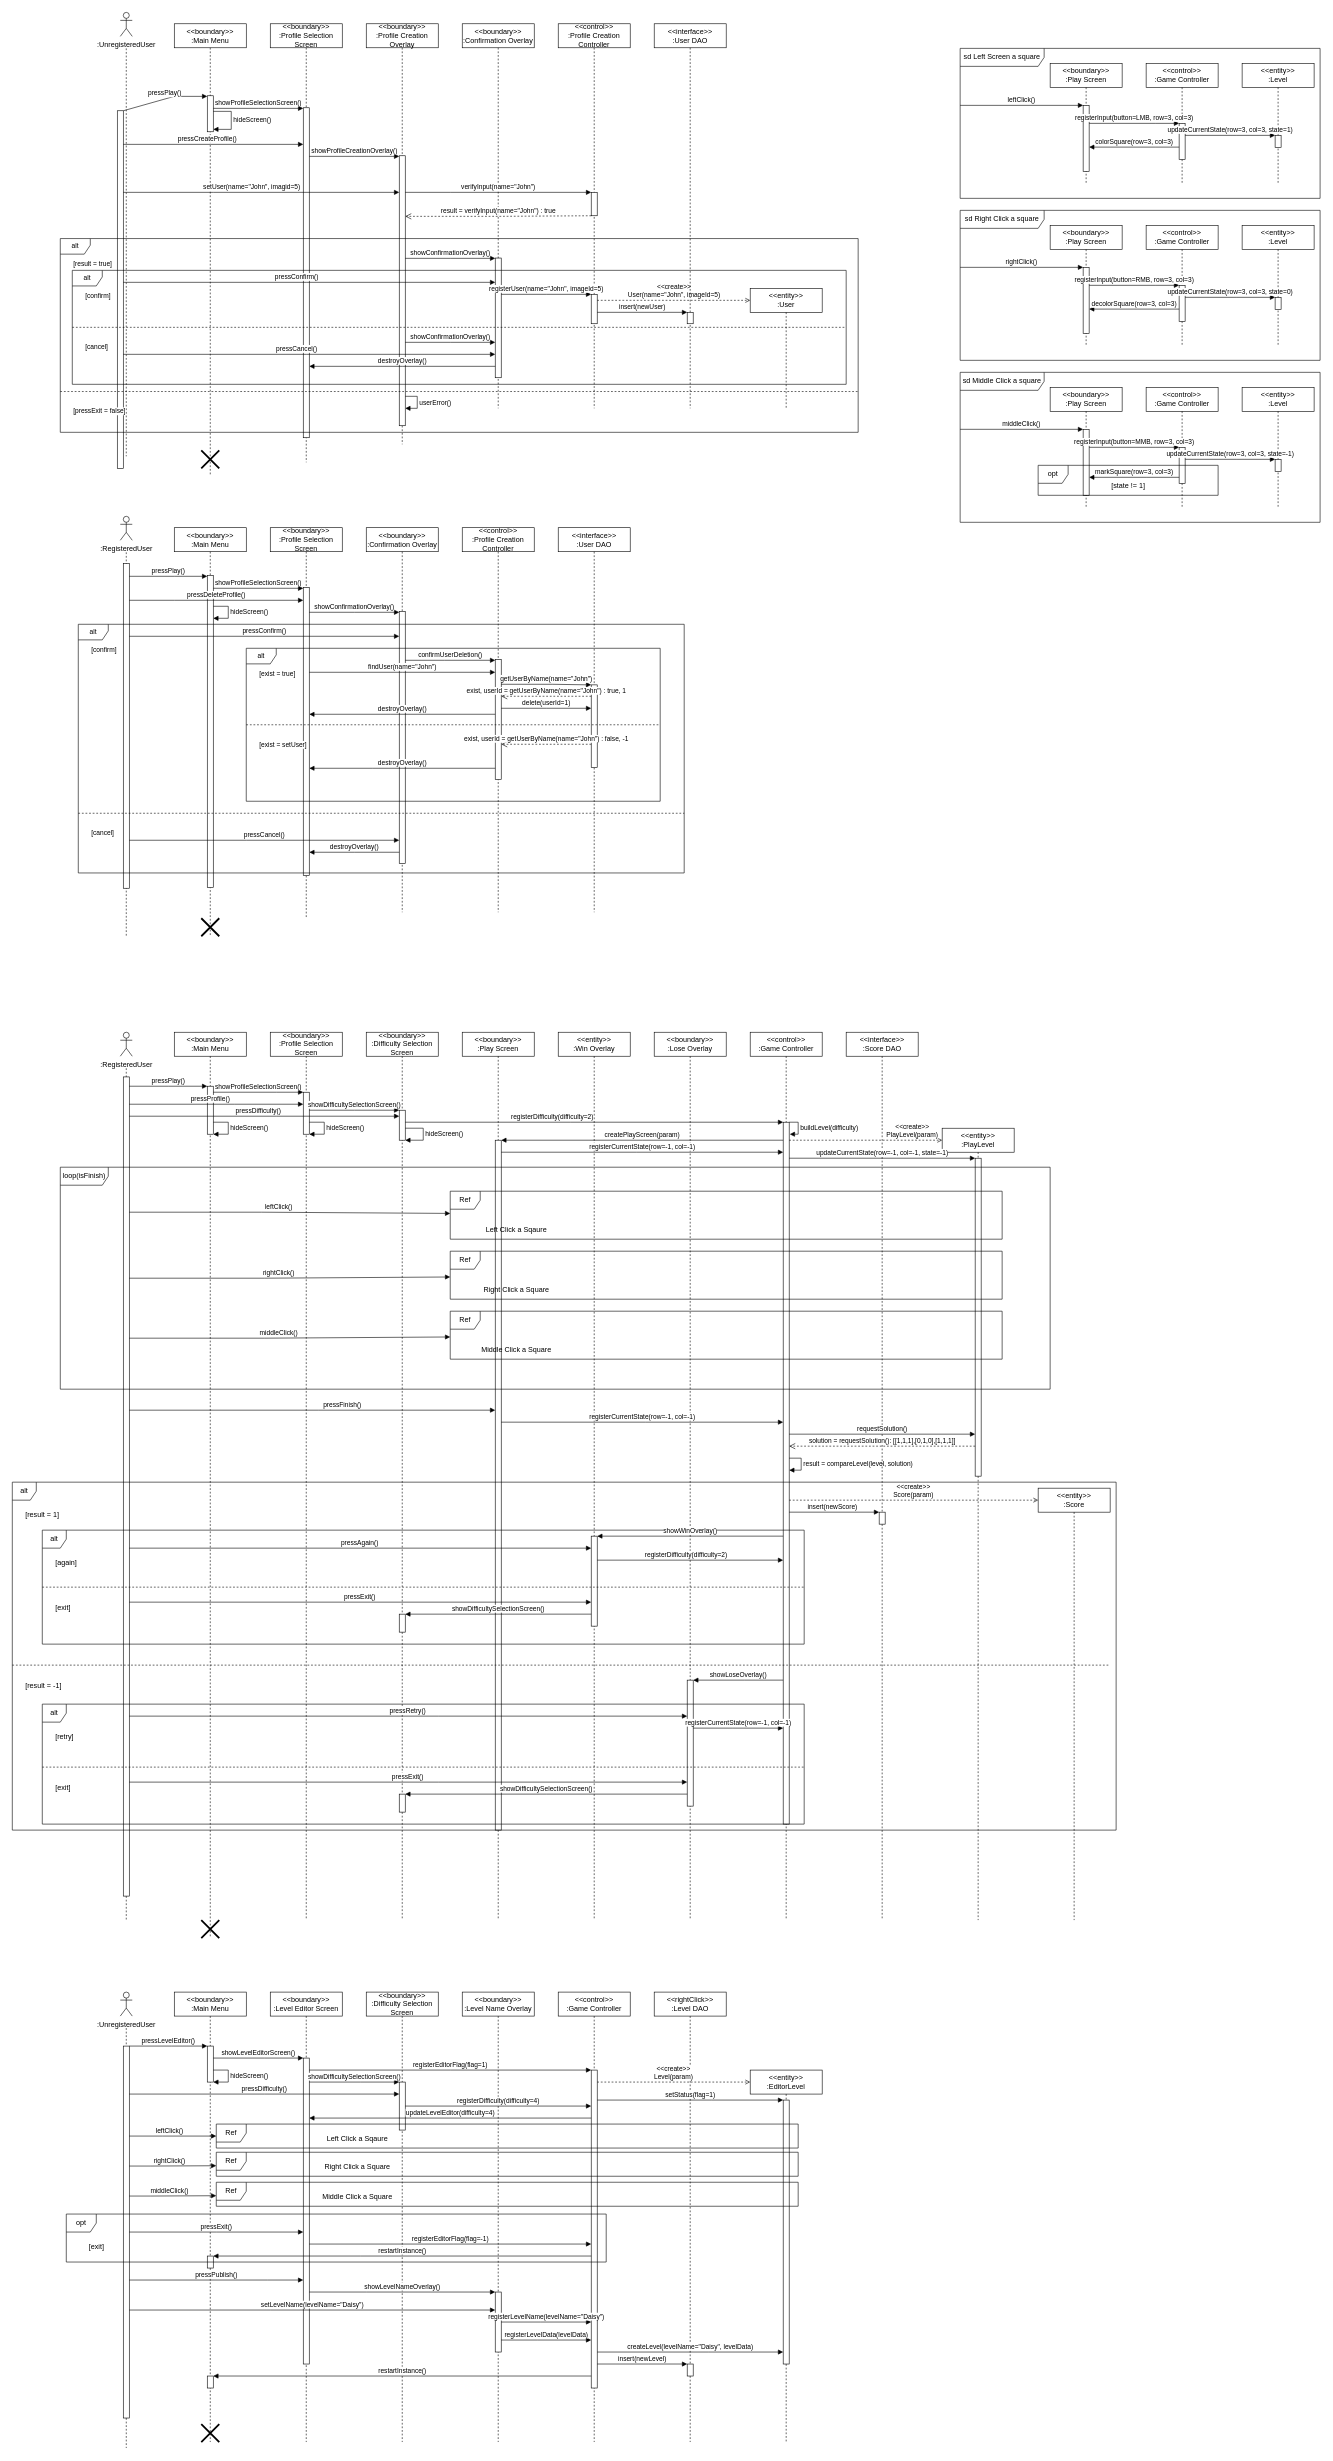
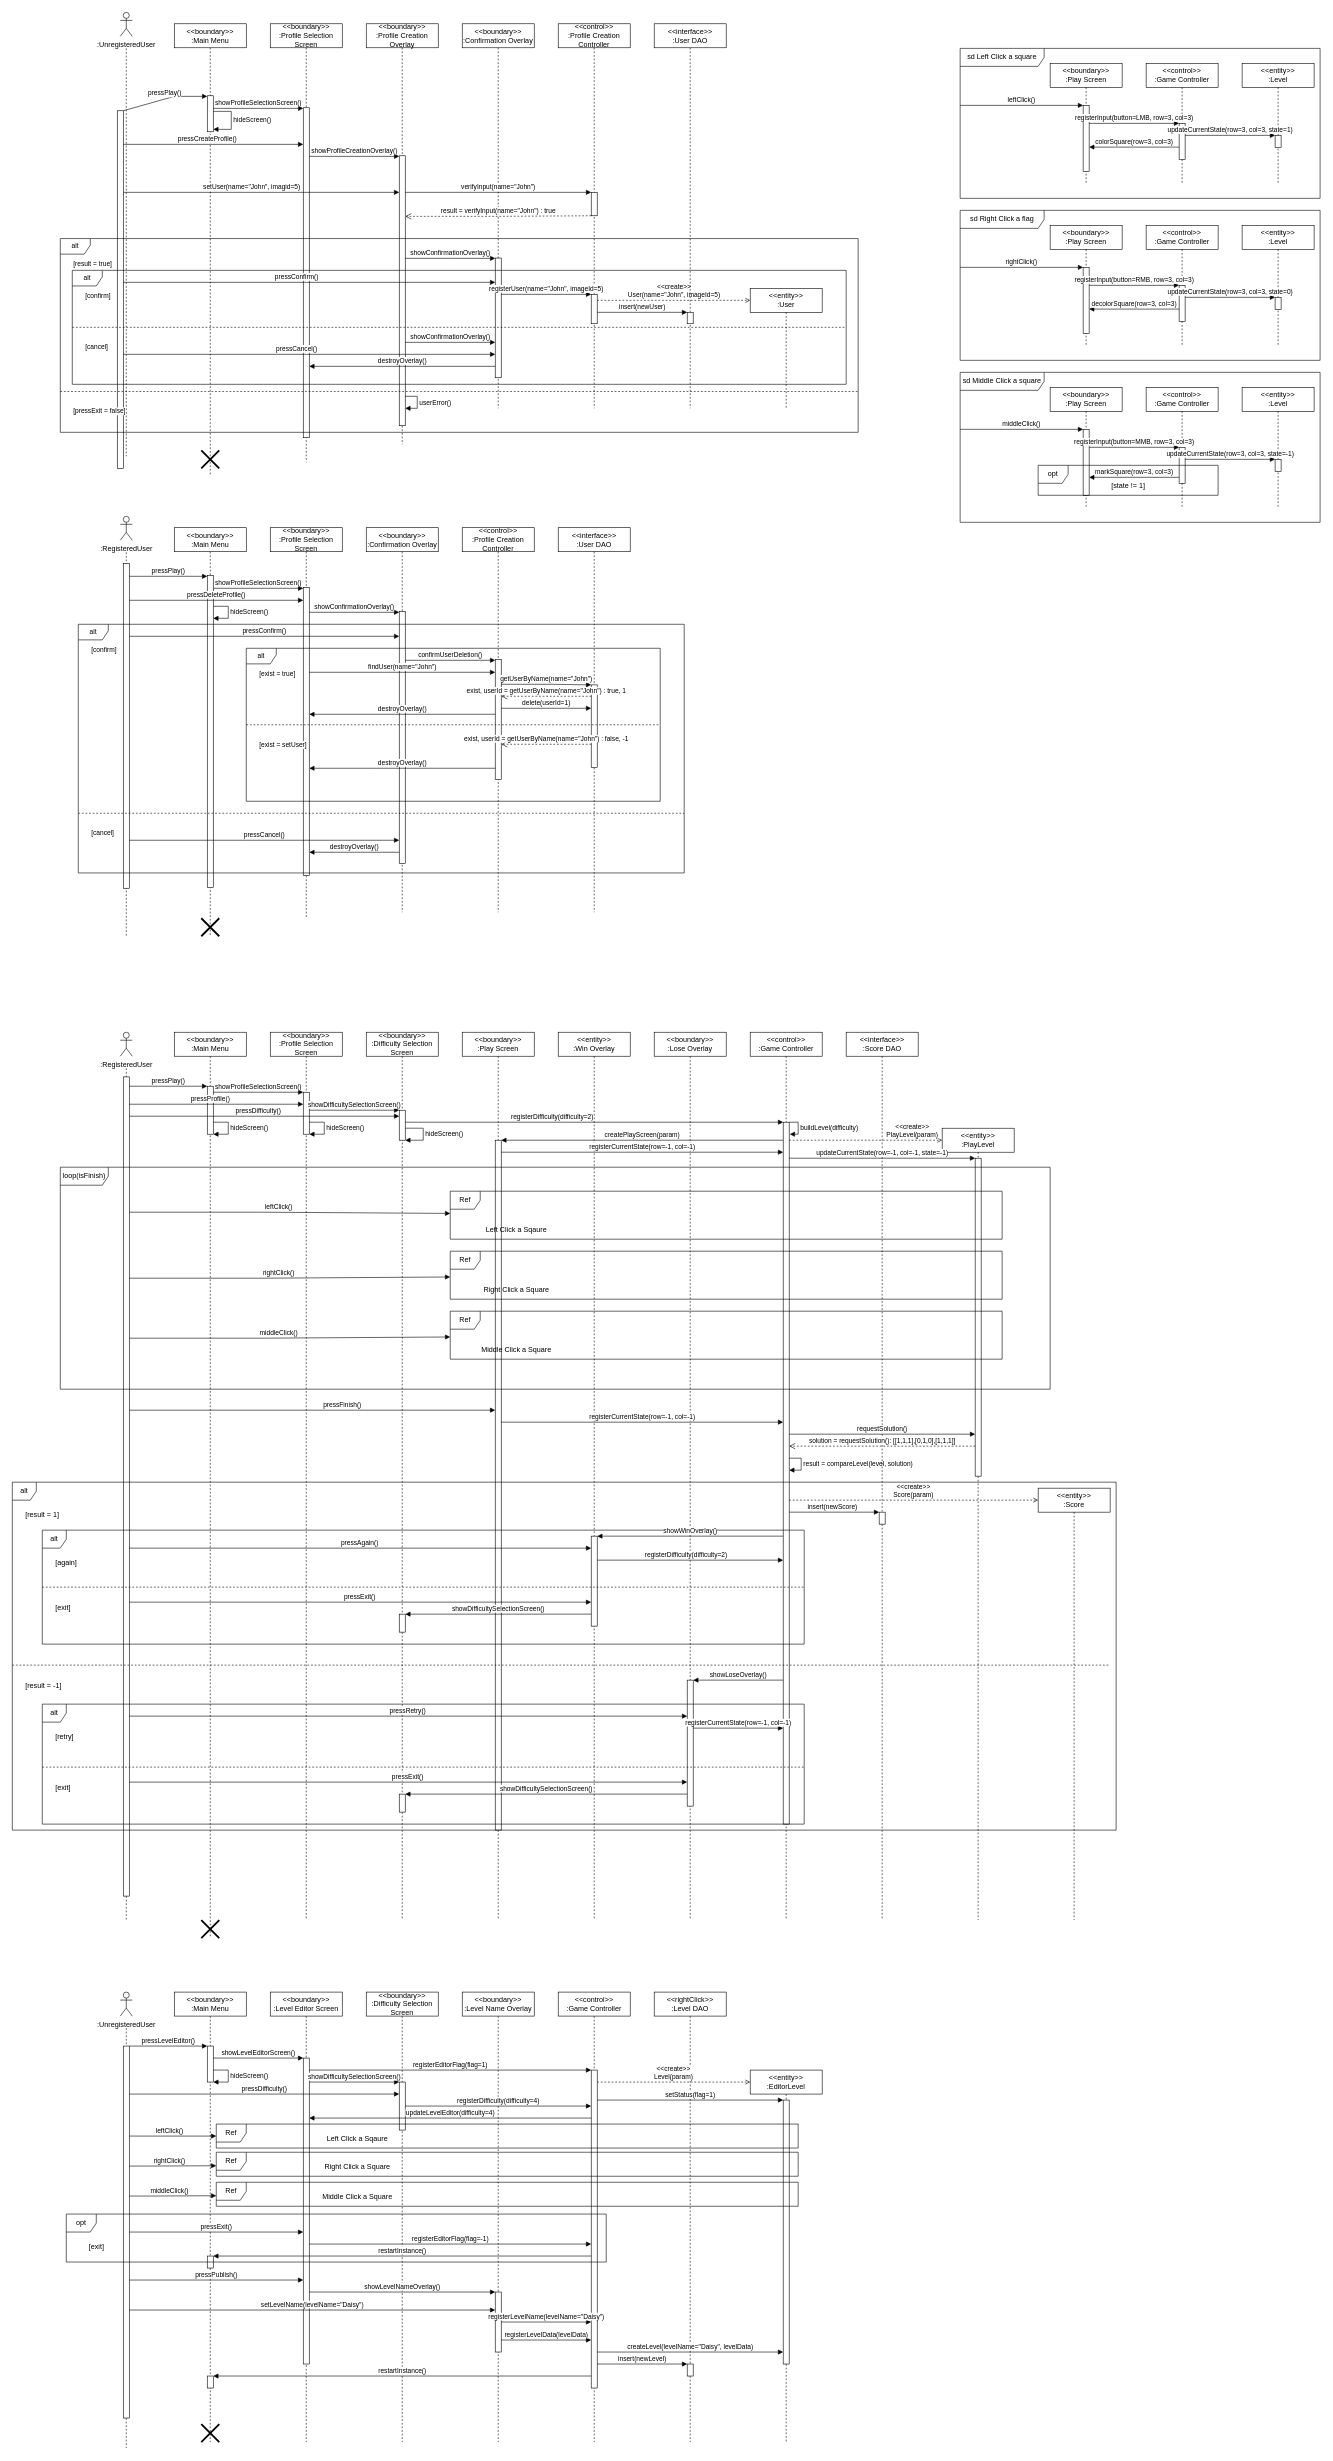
(1002, 57) -> (1002, 57)
(1002, 219) -> (1002, 219)
